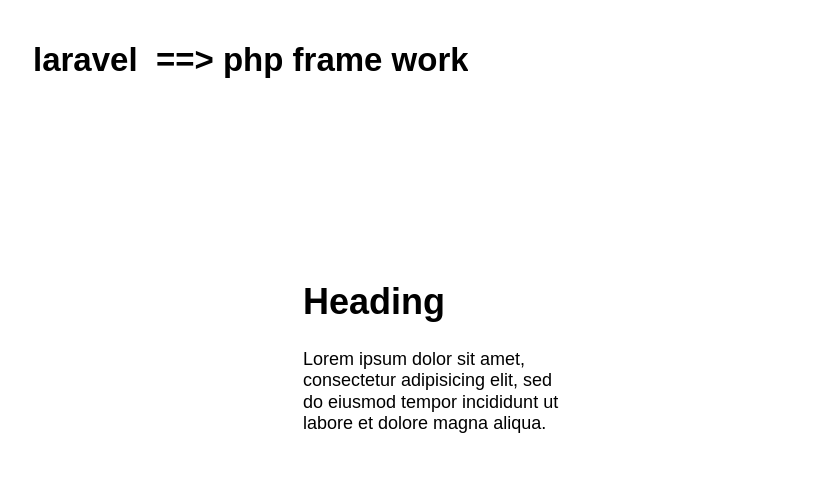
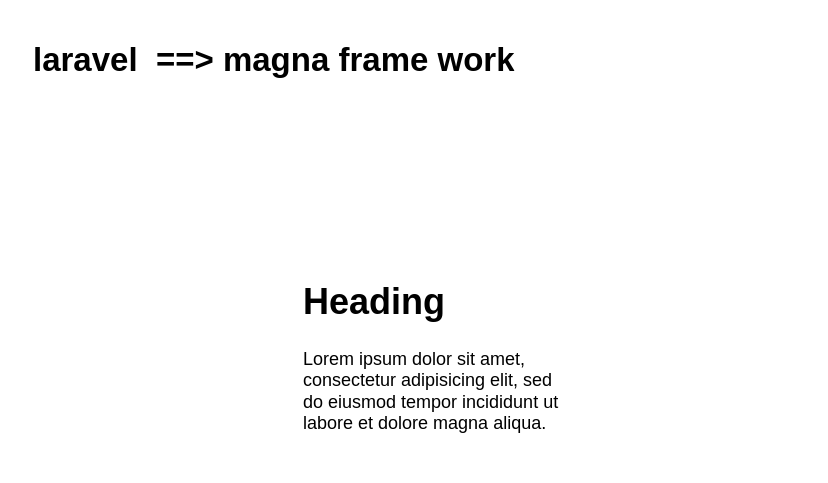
(156, 52) -> (166, 52)
